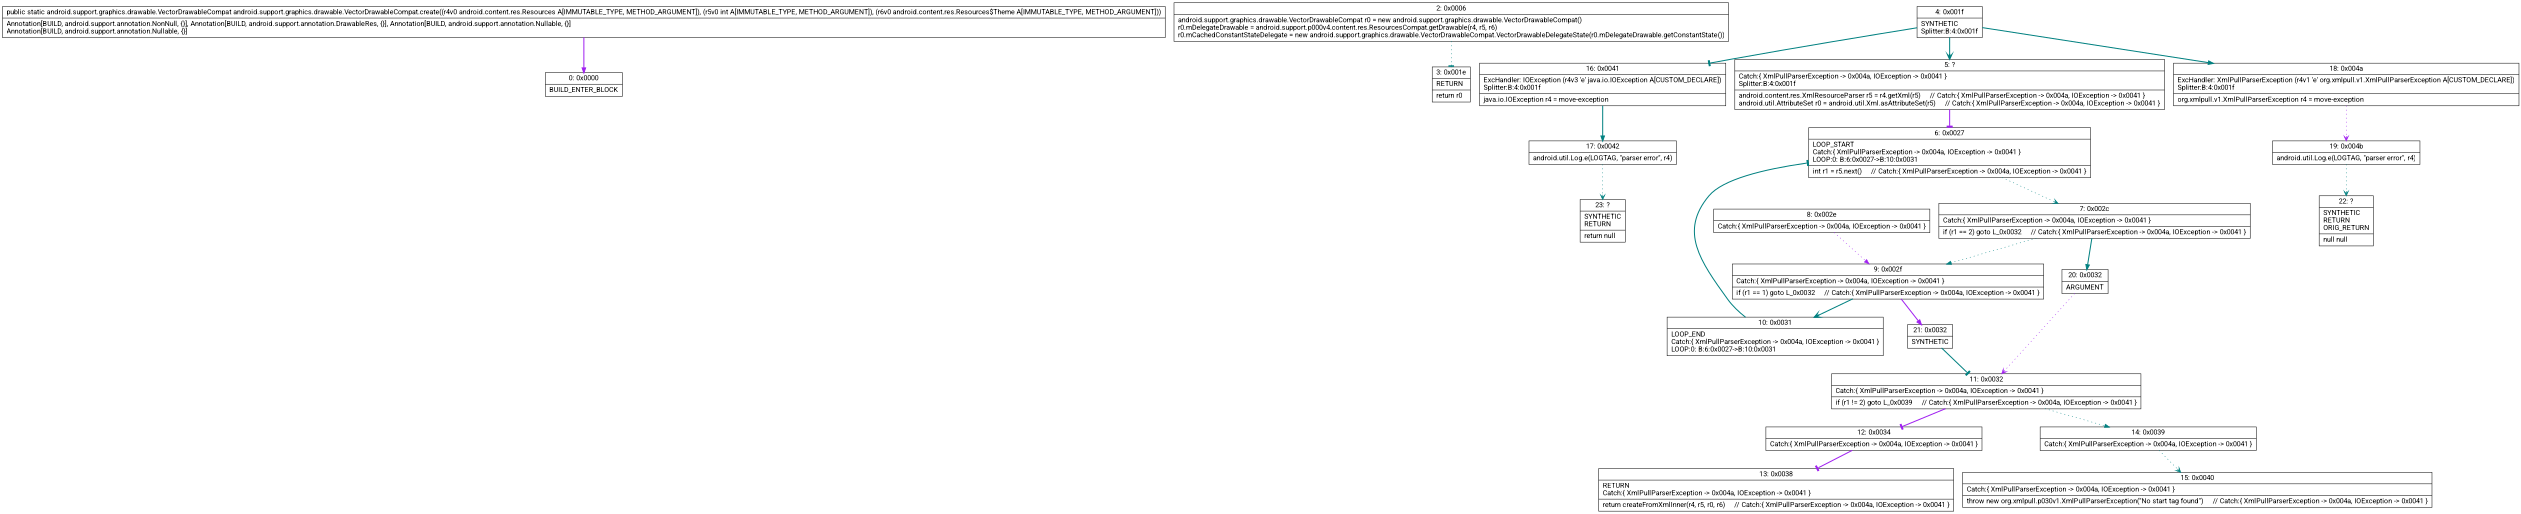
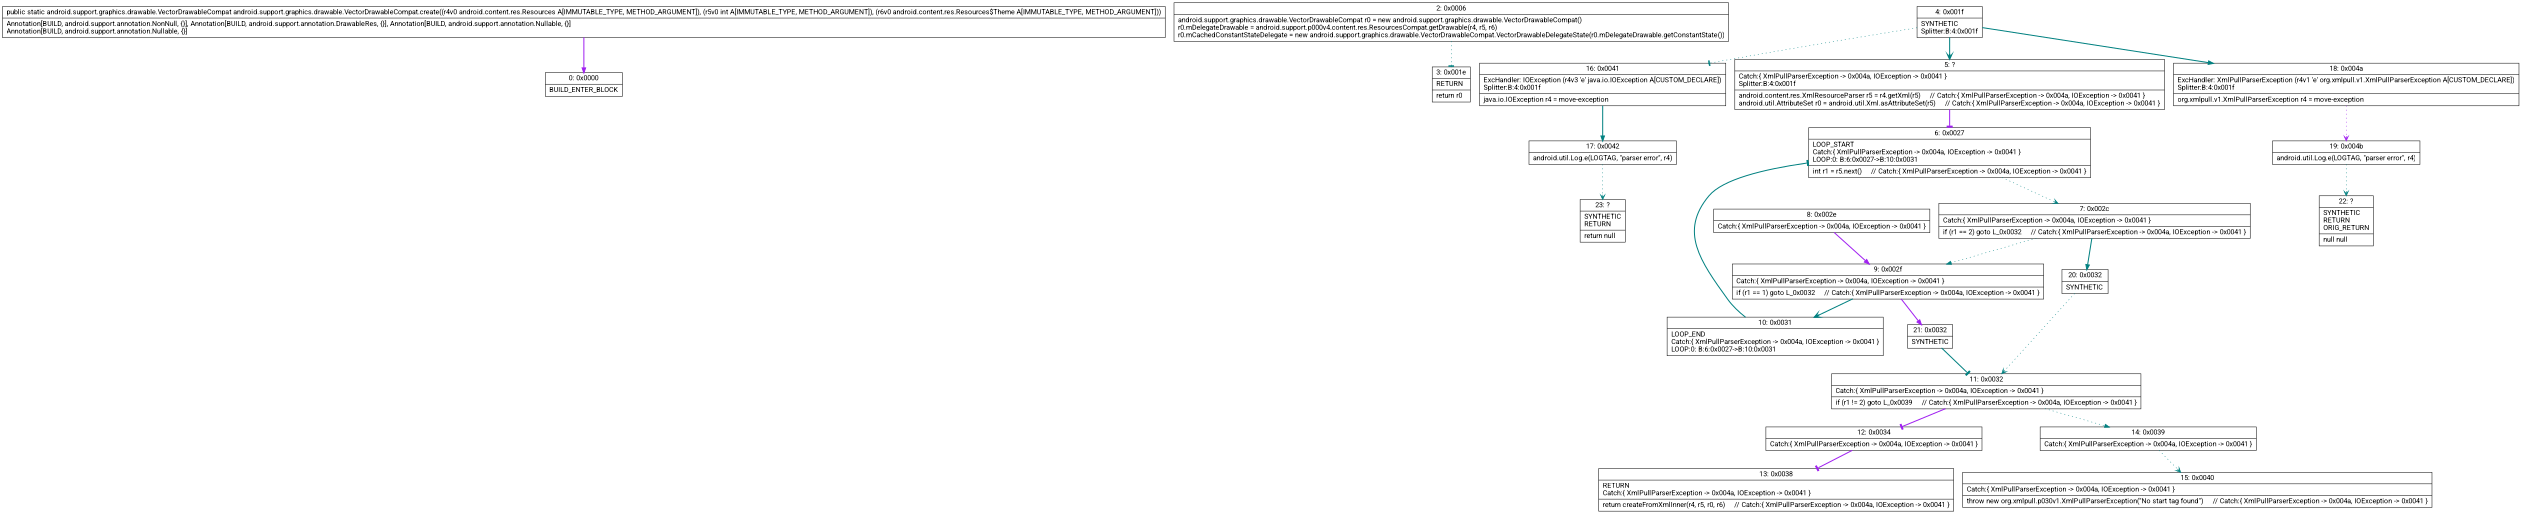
(1814, 45) -> (1814, 45)
(1850, 247) -> (1850, 247)
(2085, 287) -> (2085, 287)
(2040, 332) -> (2040, 332)
